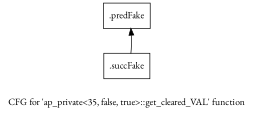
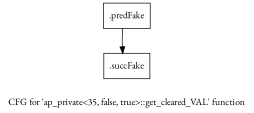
(131, 44) -> (122, 38)
